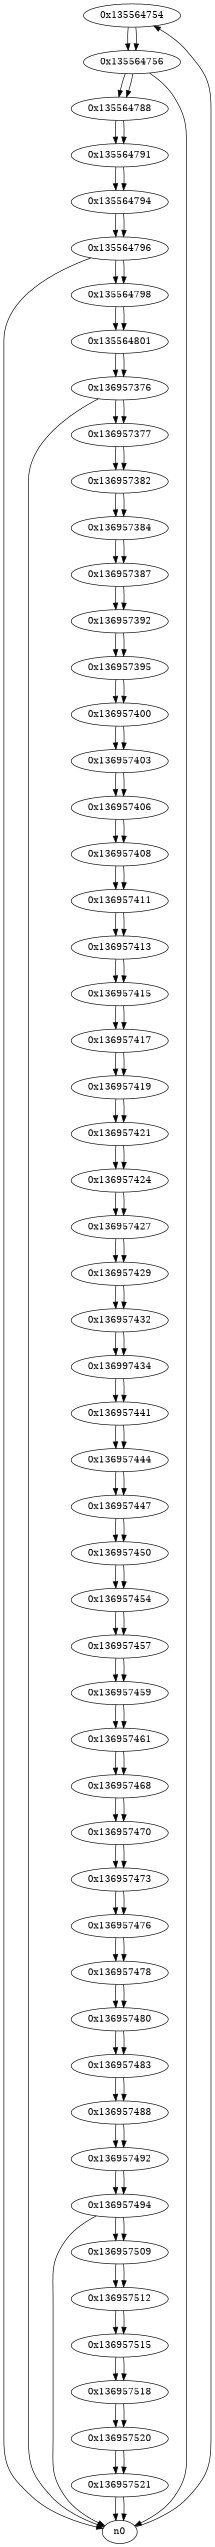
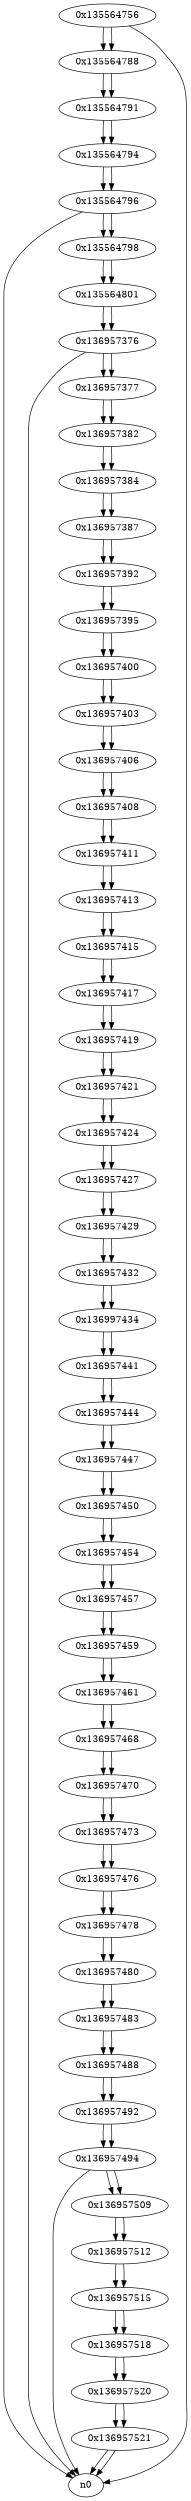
(132, 16) -> none
